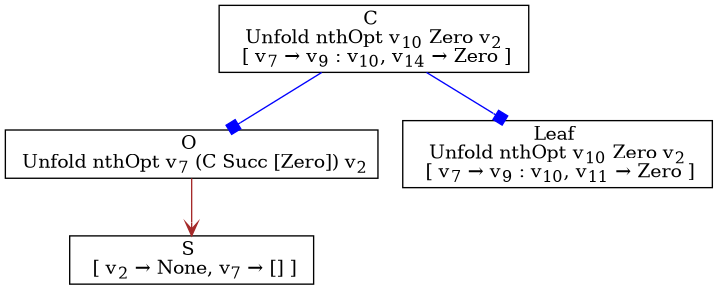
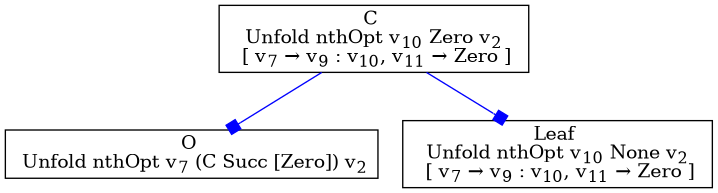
(415, 56) -> (415, 56)
(641, 153) -> (641, 153)
(192, 260) -> none
